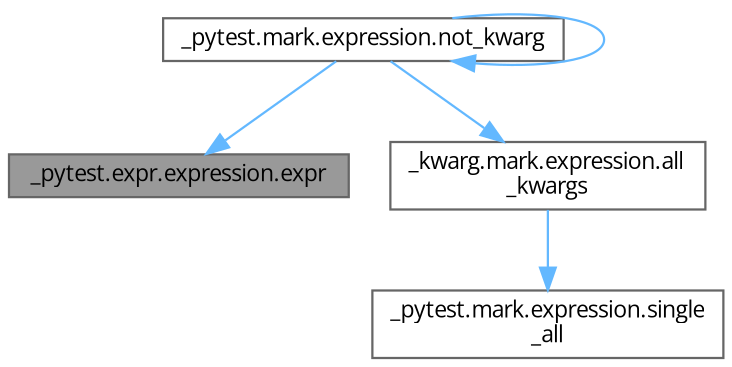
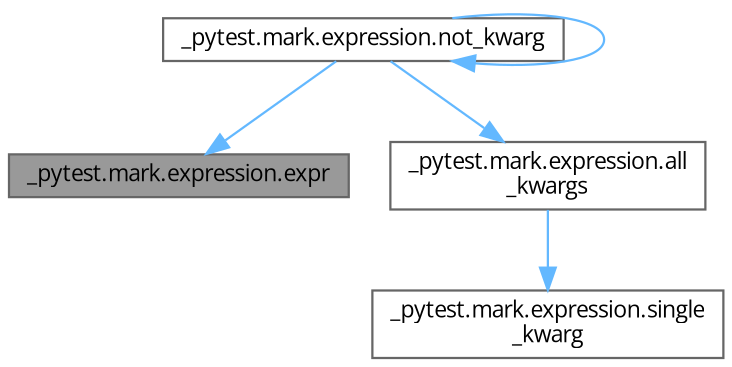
(179, 176) -> (179, 176)
(548, 176) -> (548, 176)
(548, 324) -> (548, 324)
